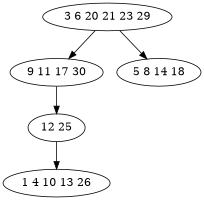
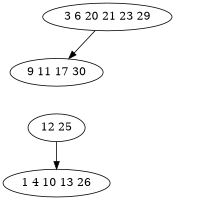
(159, 72) -> none
(57, 96) -> none
